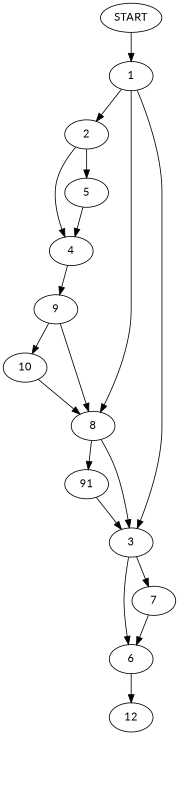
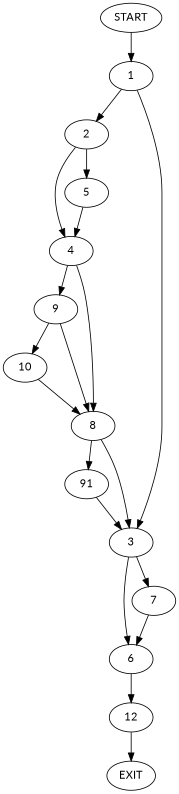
(131, 250) -> (90, 333)
none -> (131, 776)
